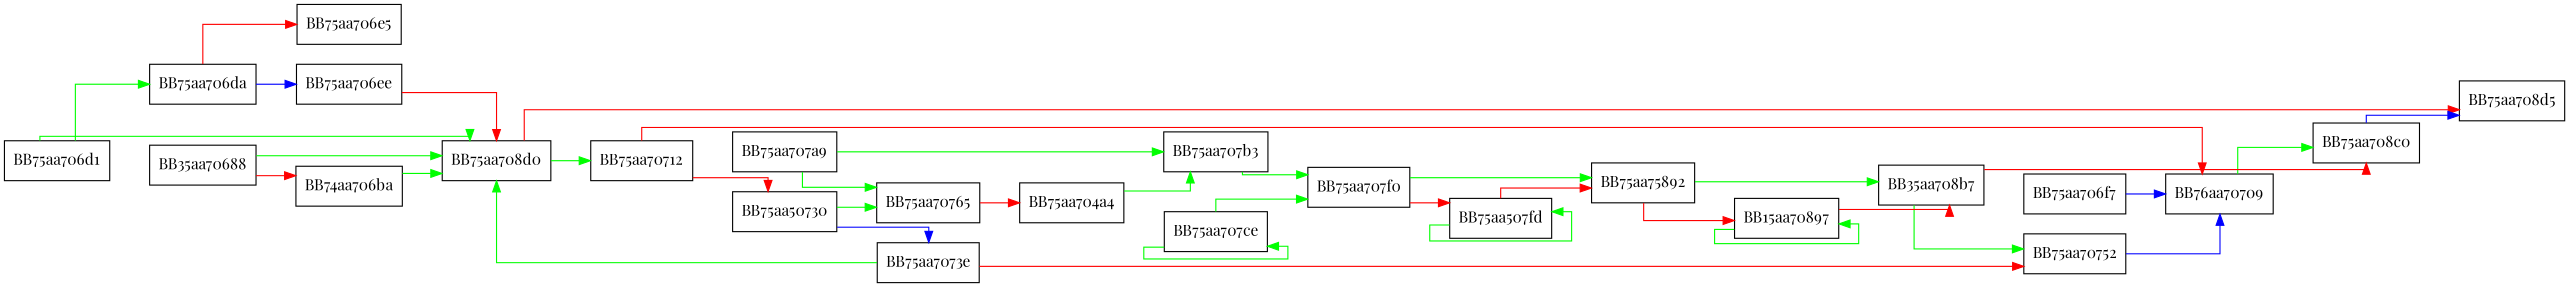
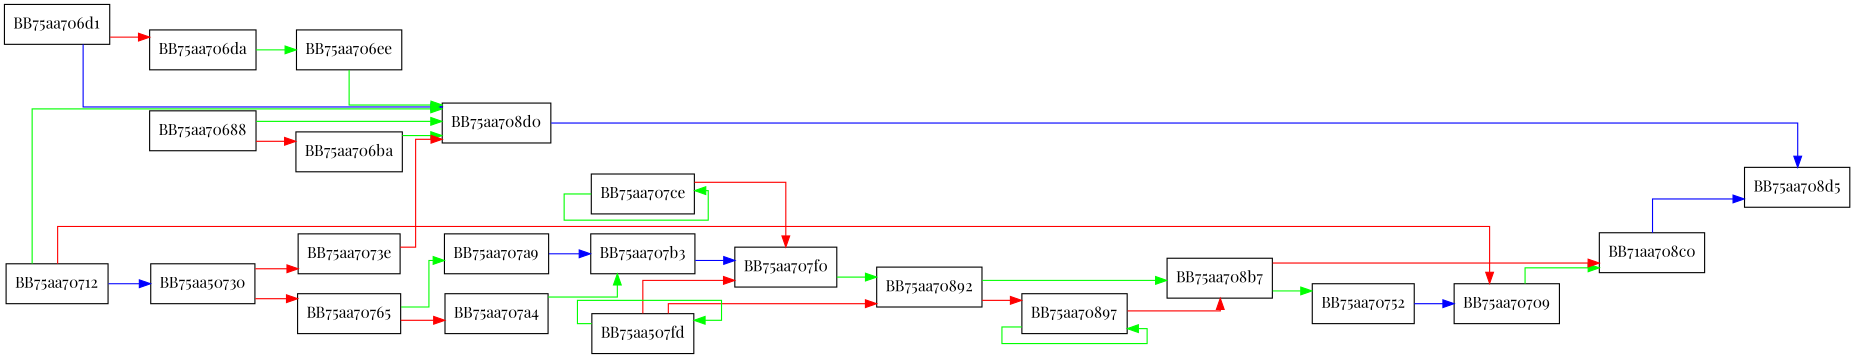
(349, 24) -> none
(79, 84) -> (124, 37)
(271, 84) -> (271, 50)
(468, 93) -> (349, 99)
(1471, 110) -> (1191, 123)
(253, 136) -> (226, 107)
(2366, 143) -> (1652, 253)
(995, 152) -> (564, 254)
(565, 161) -> (71, 109)
(203, 165) -> (203, 131)
(1268, 175) -> (709, 260)
(732, 178) -> (124, 284)
(1643, 183) -> (929, 287)
(1931, 185) -> (1220, 278)
(349, 186) -> (349, 152)
(826, 187) -> (429, 296)
(2075, 194) -> none
(2219, 194) -> (1507, 304)
(1250, 199) -> (767, 182)
(1072, 203) -> (497, 314)
(1424, 203) -> (667, 280)
(851, 207) -> (271, 299)
(1787, 218) -> (1075, 314)
(885, 227) -> (271, 269)
(651, 263) -> (416, 193)
(1496, 266) -> none
